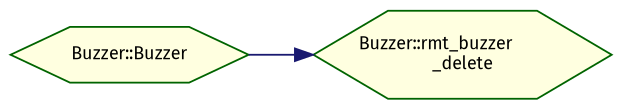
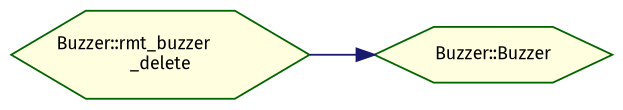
(272, 55) -> (333, 55)
